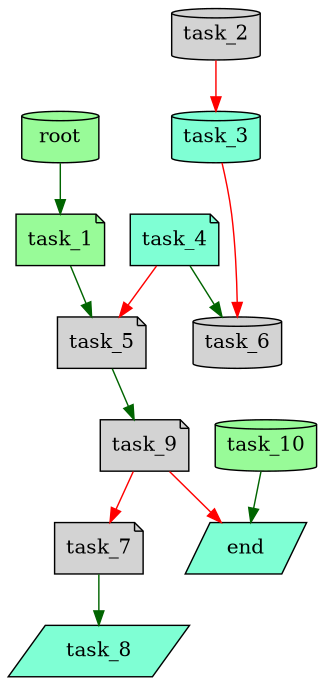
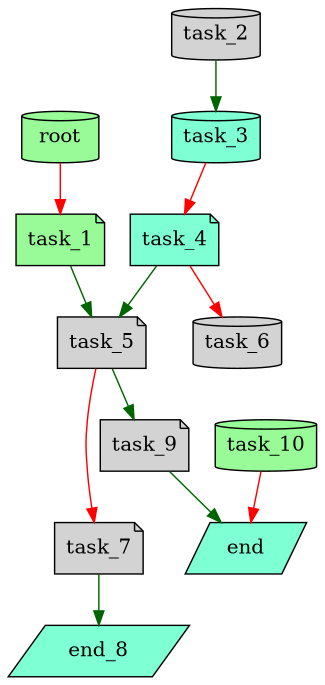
(216, 79) -> (216, 79)
(60, 181) -> (60, 181)
(234, 232) -> (198, 182)
(142, 285) -> (142, 285)
(202, 285) -> (202, 285)
(125, 490) -> (86, 438)
(257, 490) -> (257, 490)
(190, 492) -> (190, 492)
(99, 651) -> (99, 651)
